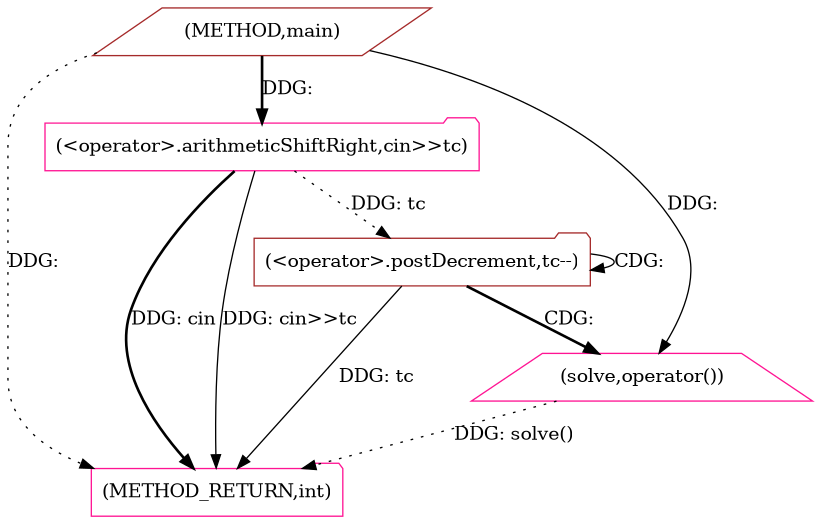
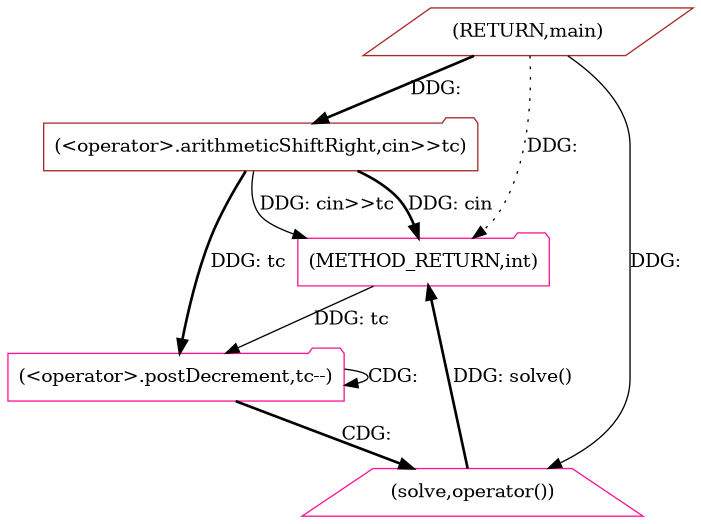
(262, 32) -> (528, 32)
(262, 147) -> (261, 147)
(337, 201) -> (205, 252)
(422, 262) -> (176, 377)
(324, 372) -> (306, 317)
(436, 433) -> (450, 384)
